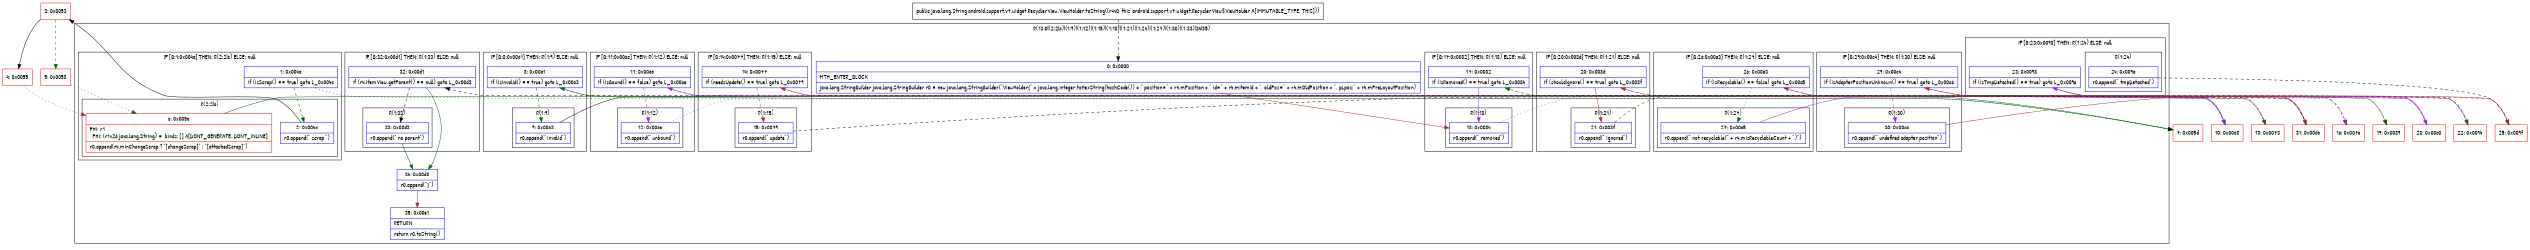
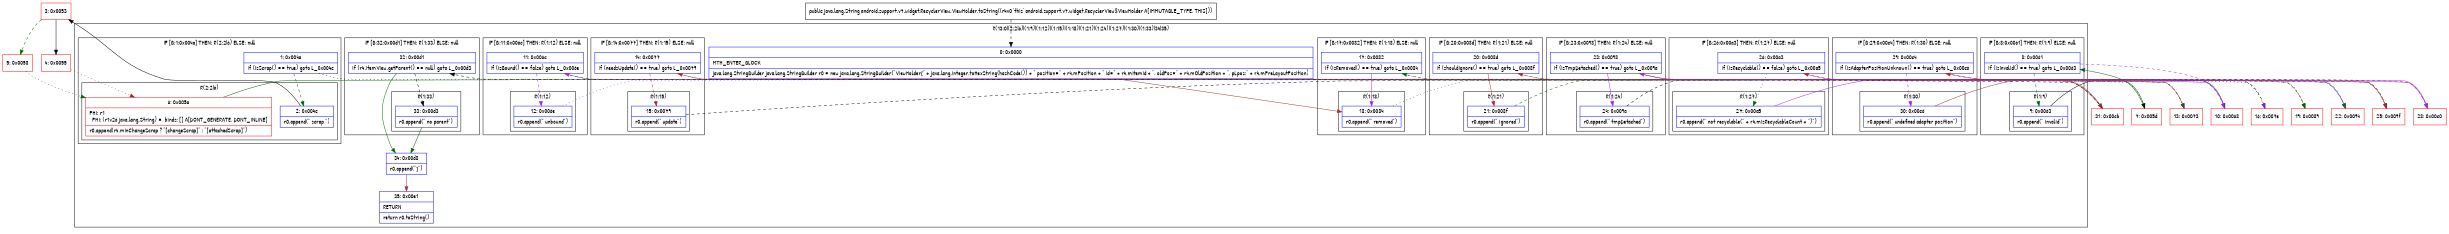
none -> (1610, 87)
